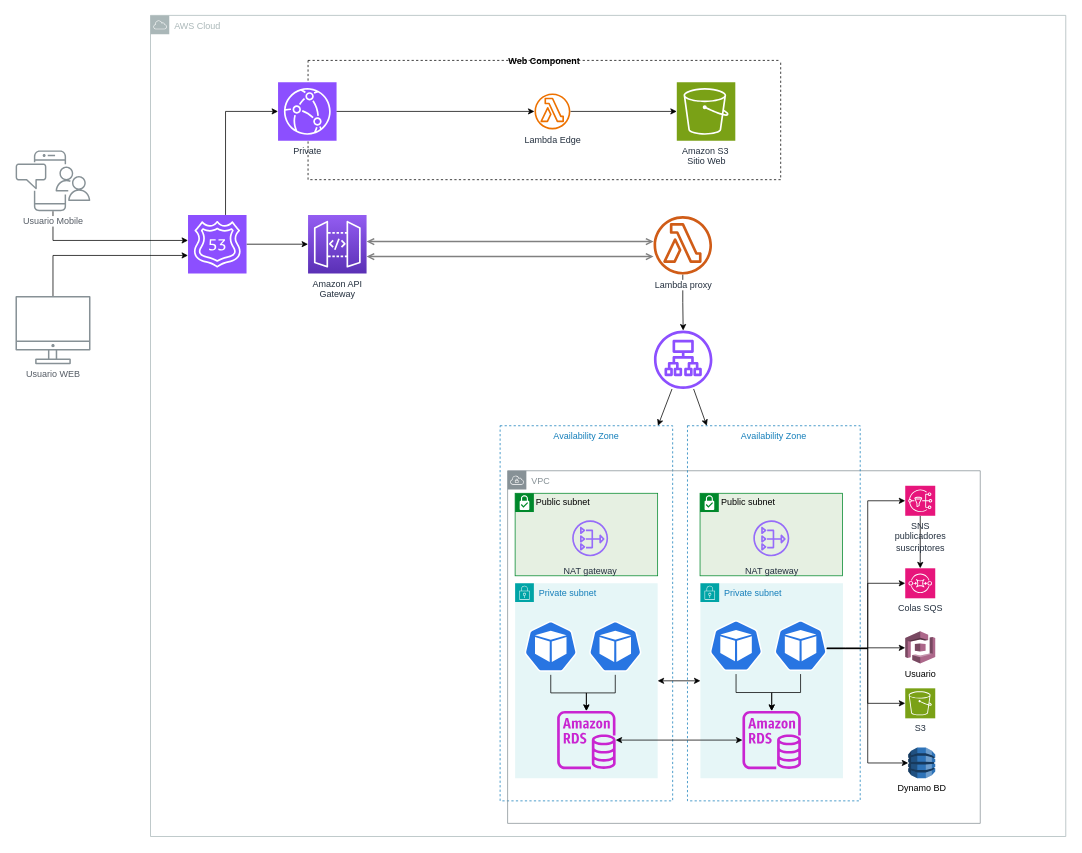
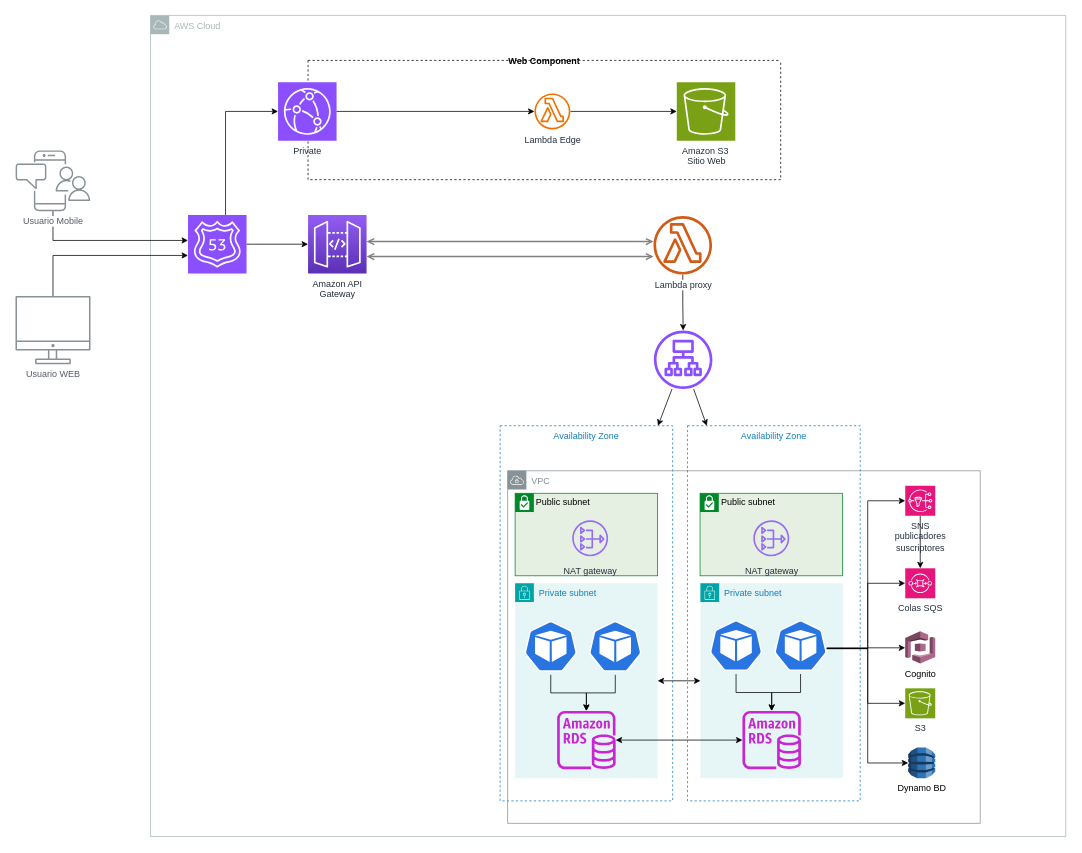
(920, 674) -> (920, 674)
